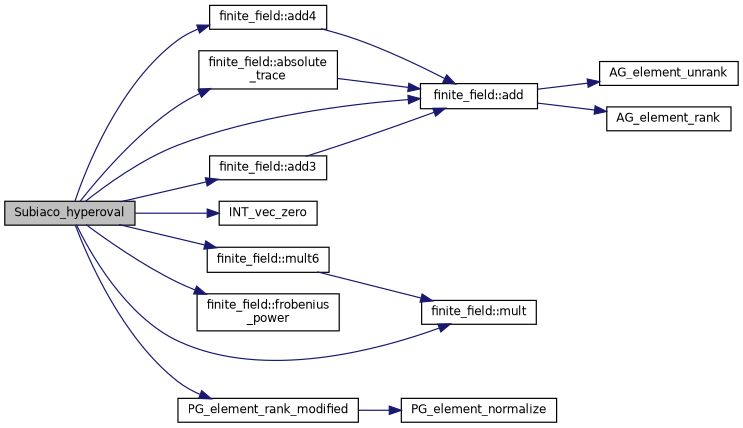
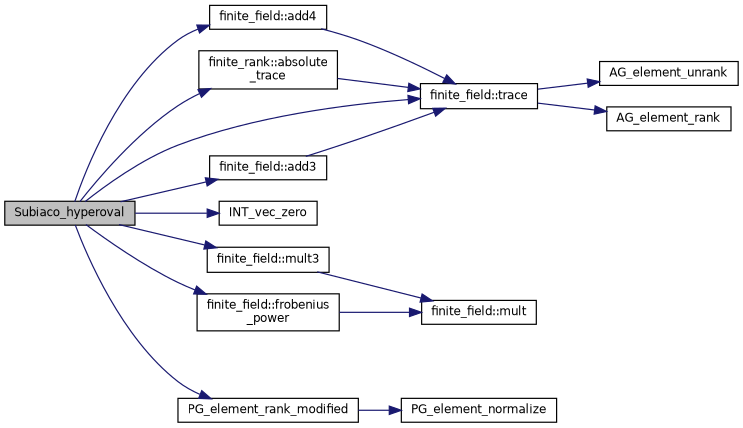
(268, 70) -> (268, 70)
(479, 96) -> (479, 96)
(268, 260) -> (268, 260)
(231, 356) -> (374, 312)
